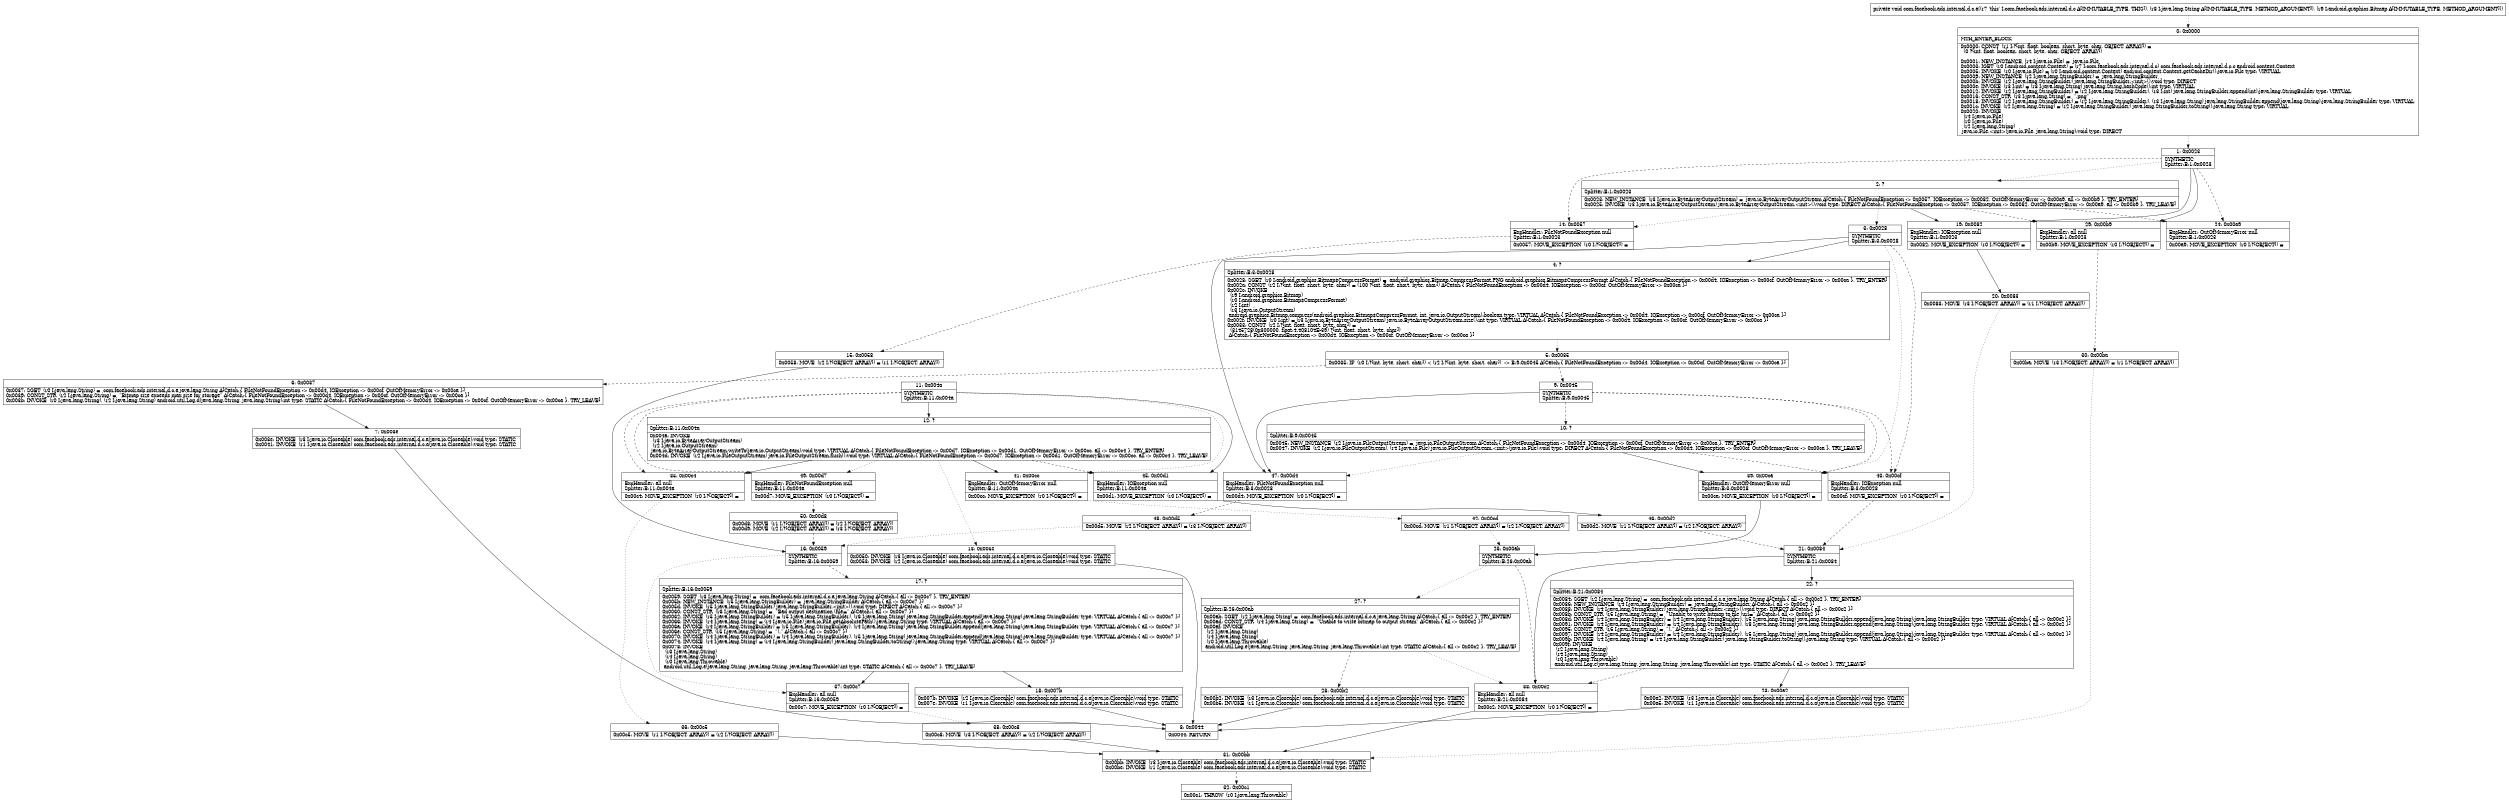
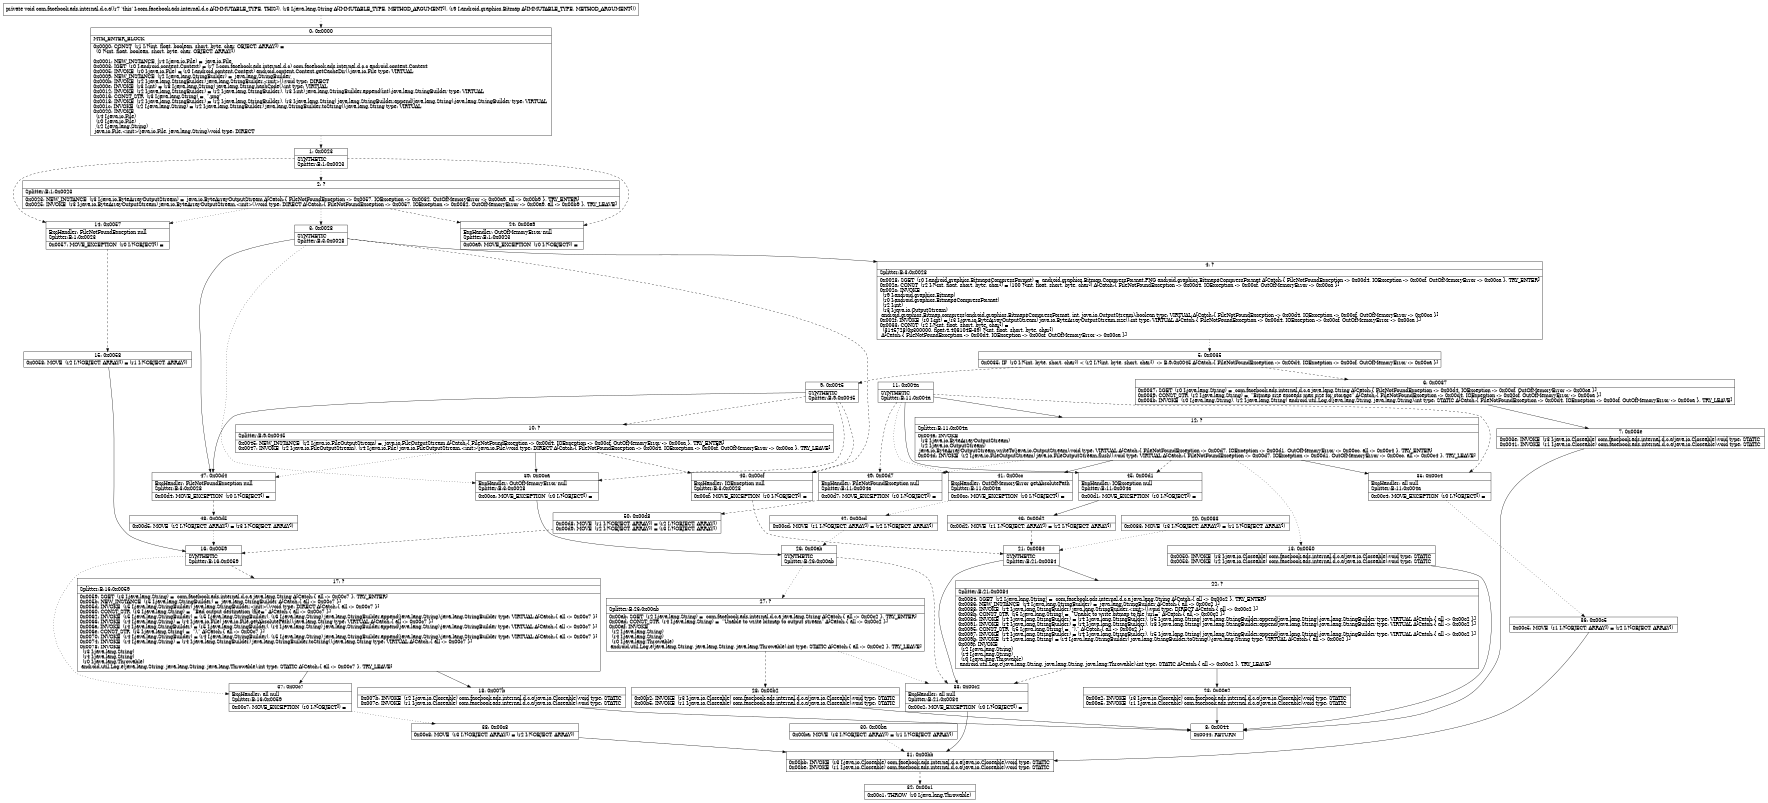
(1969, 235) -> none
(2098, 235) -> none
(1012, 484) -> (1010, 484)
